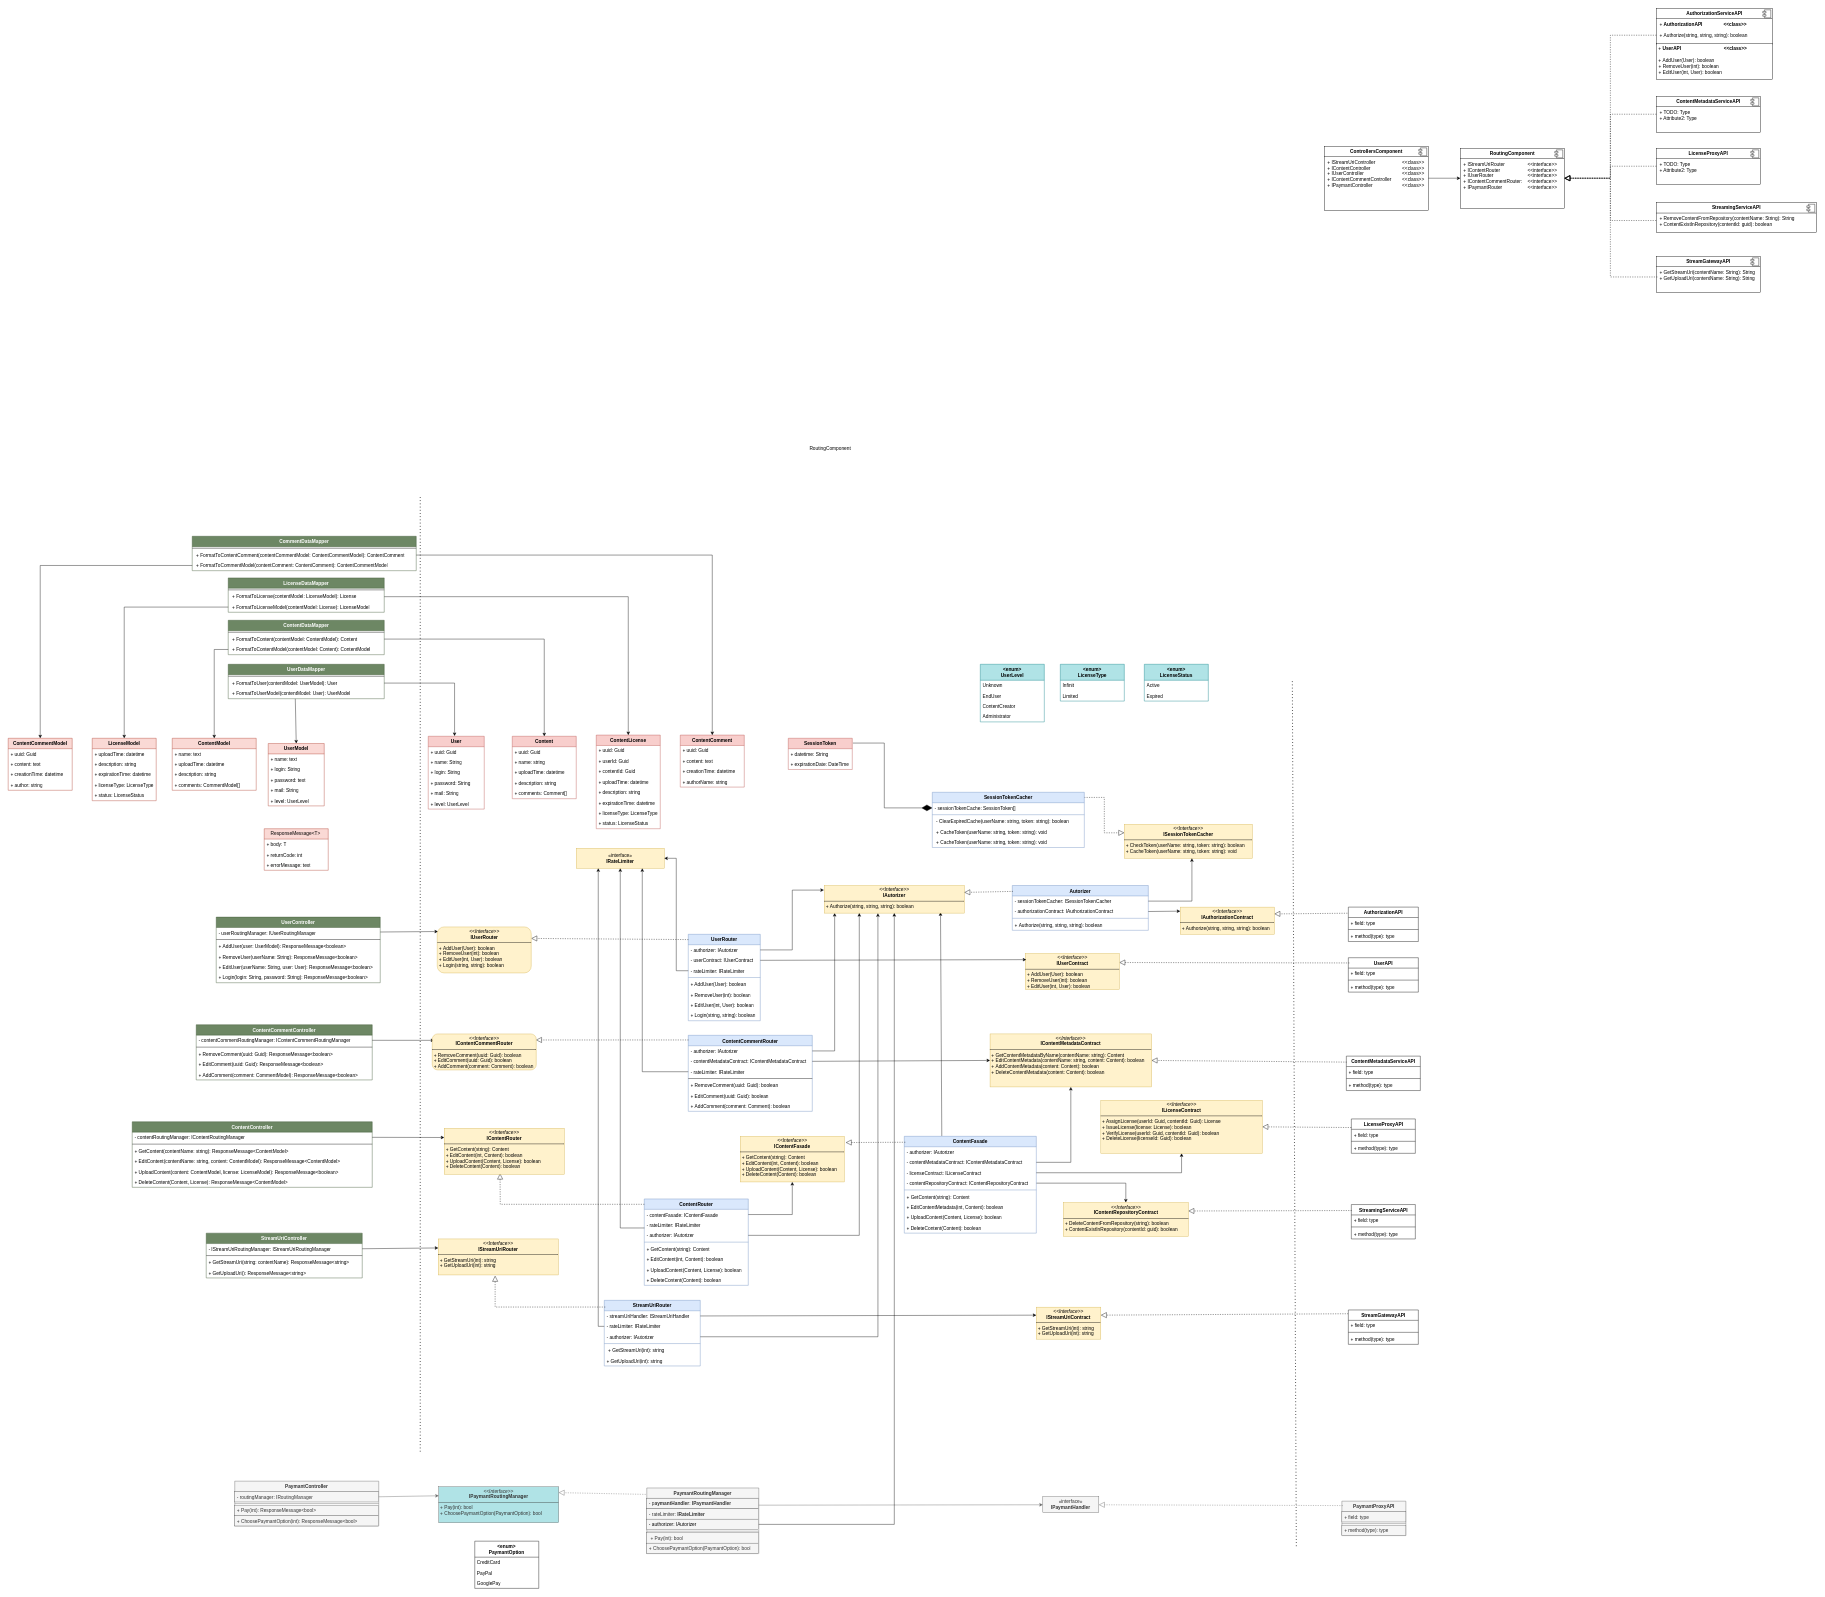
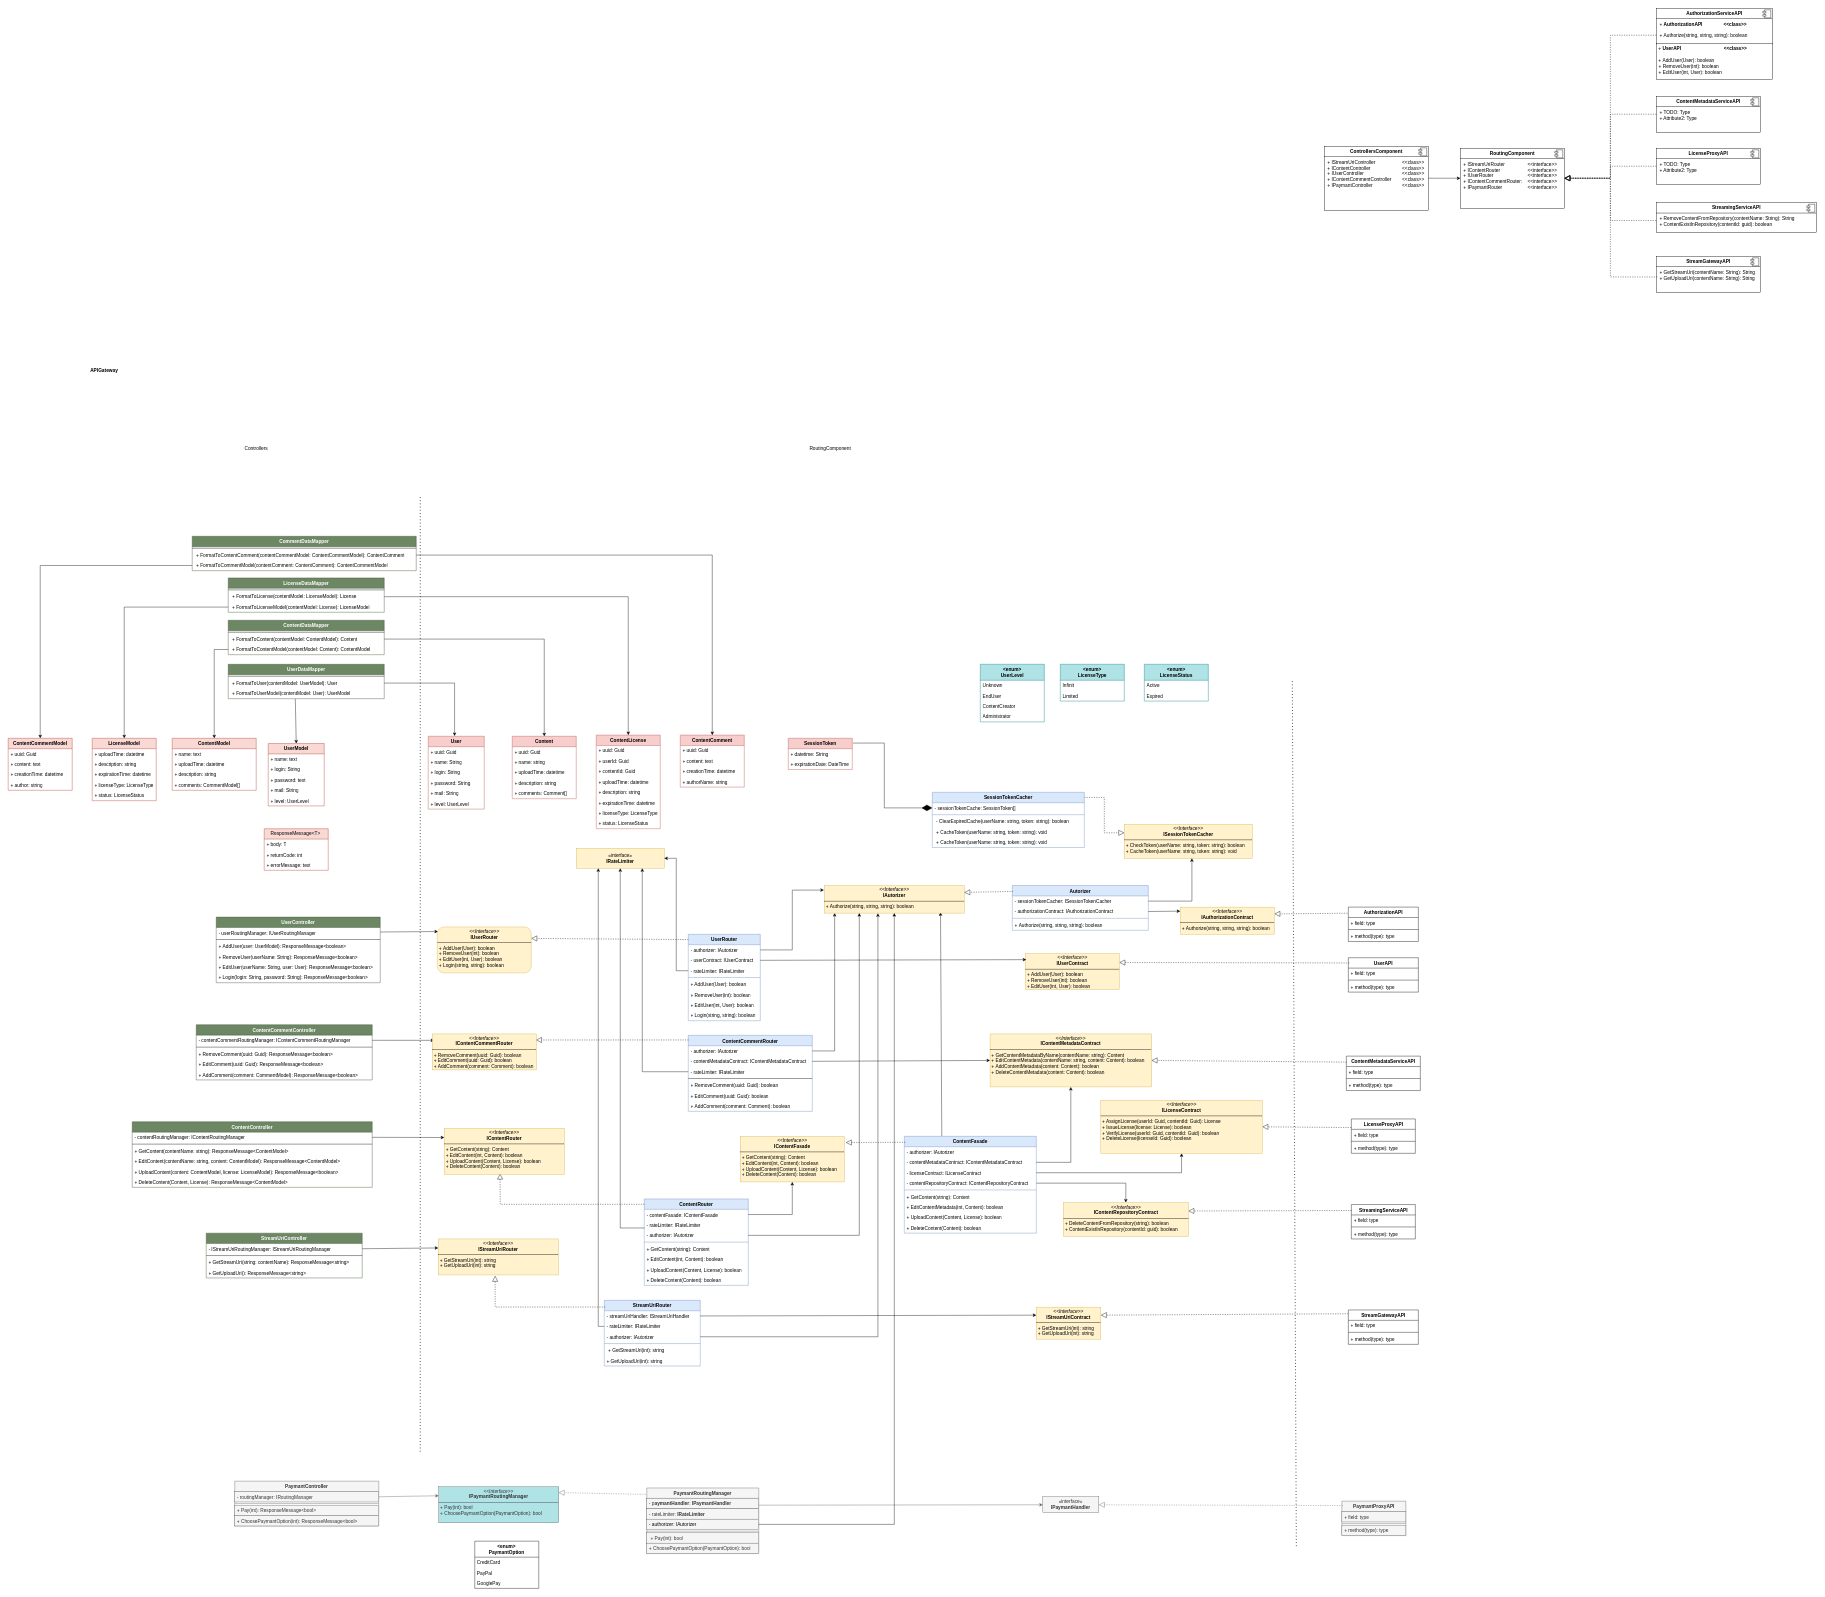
none -> (104, 370)
none -> (256, 448)
(484, 1052) -> (484, 1052)
